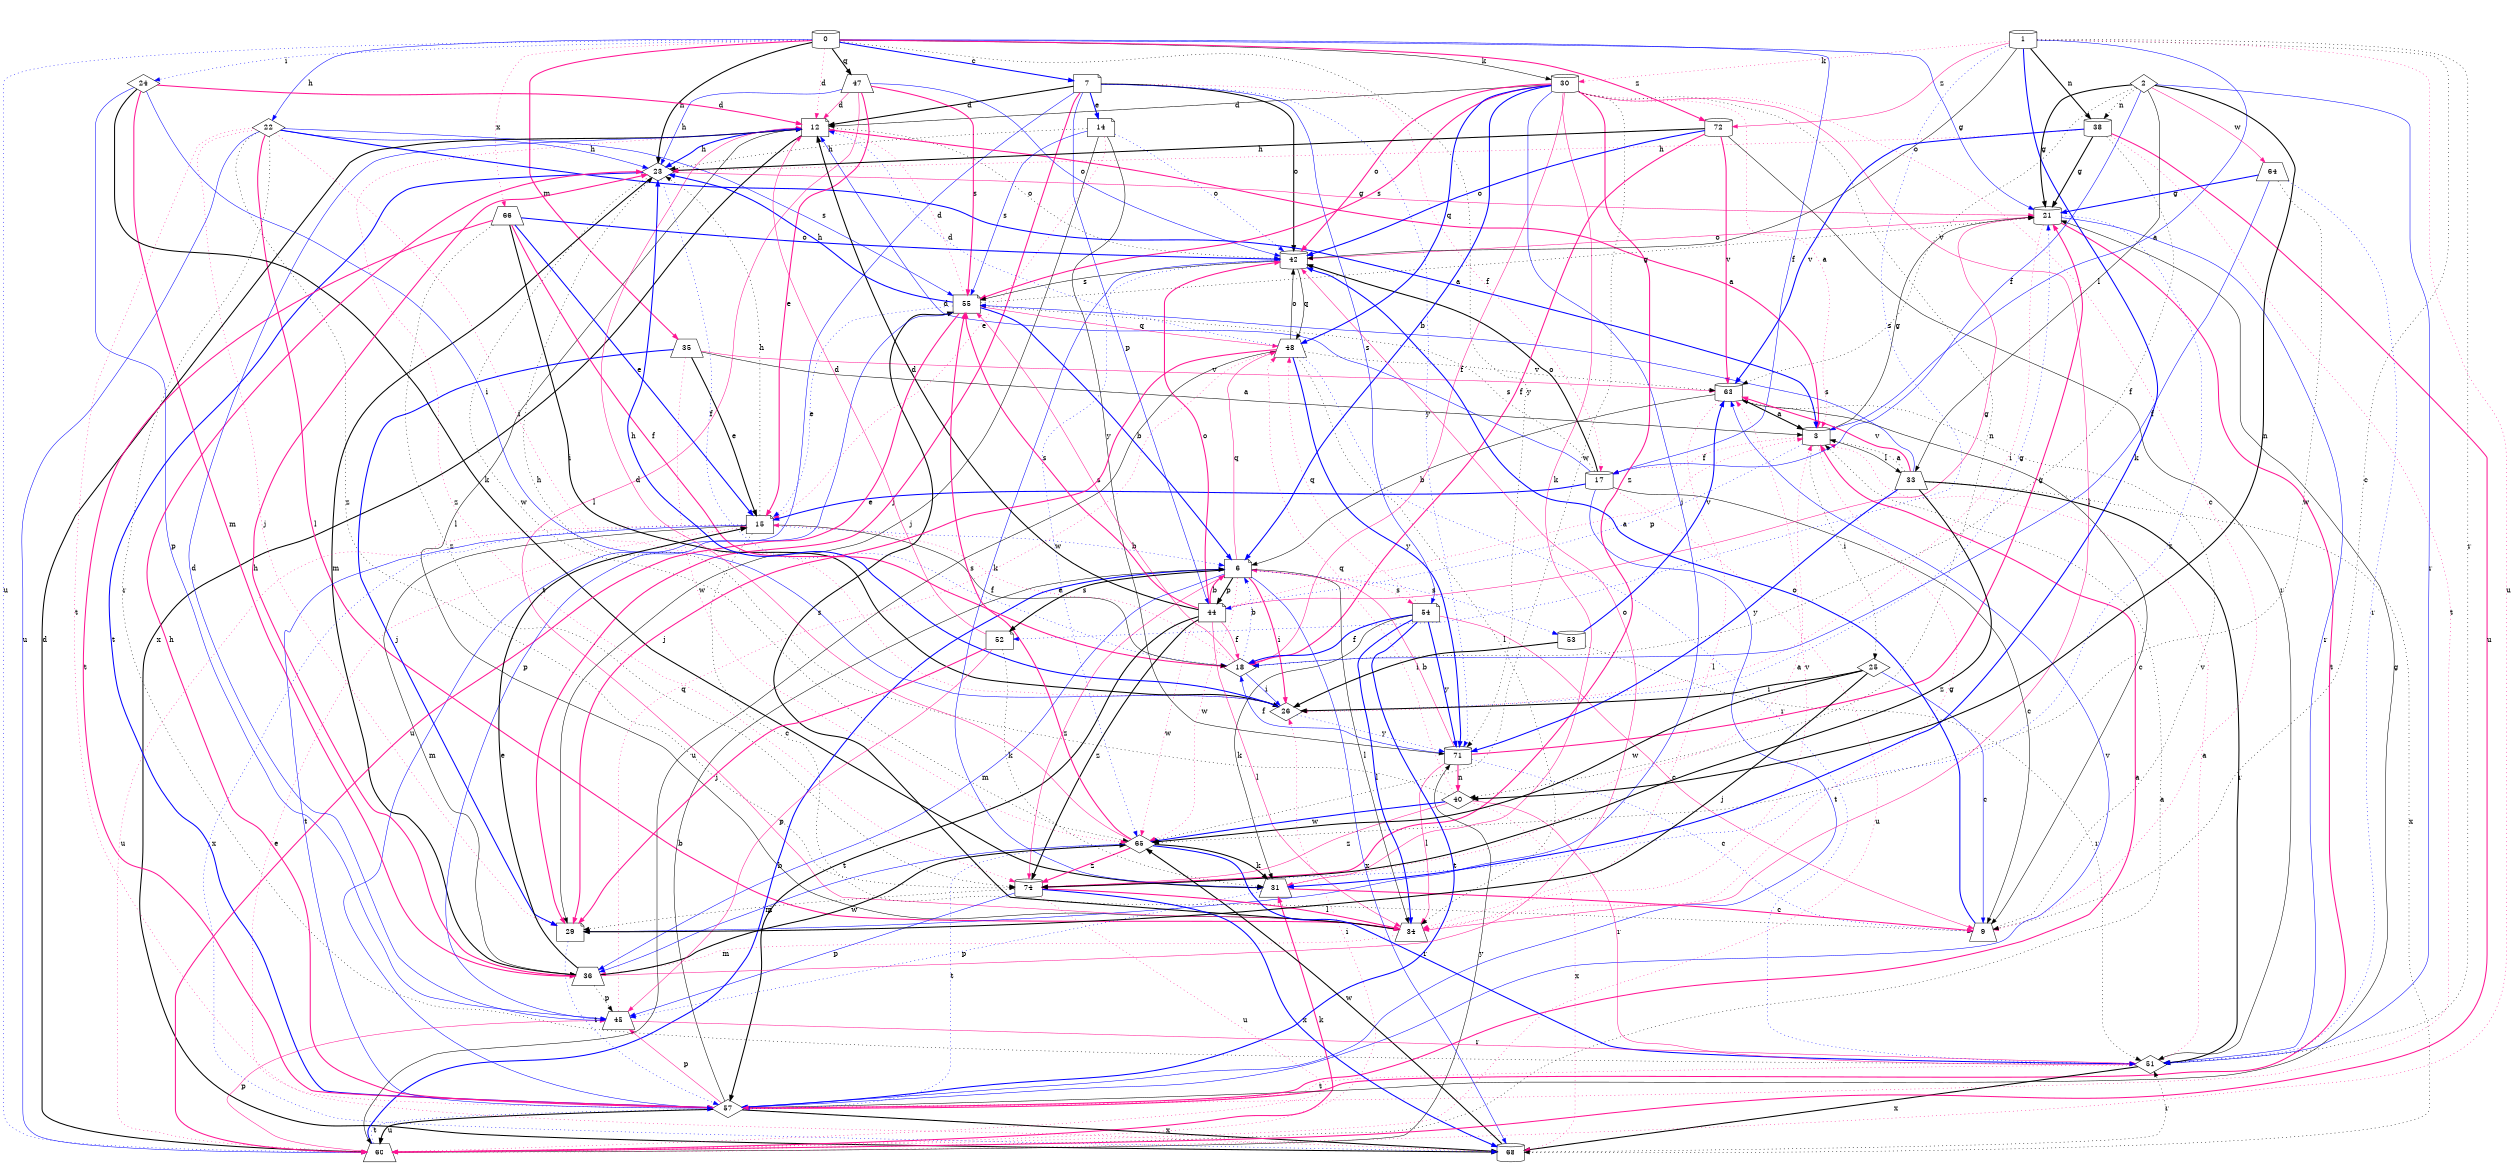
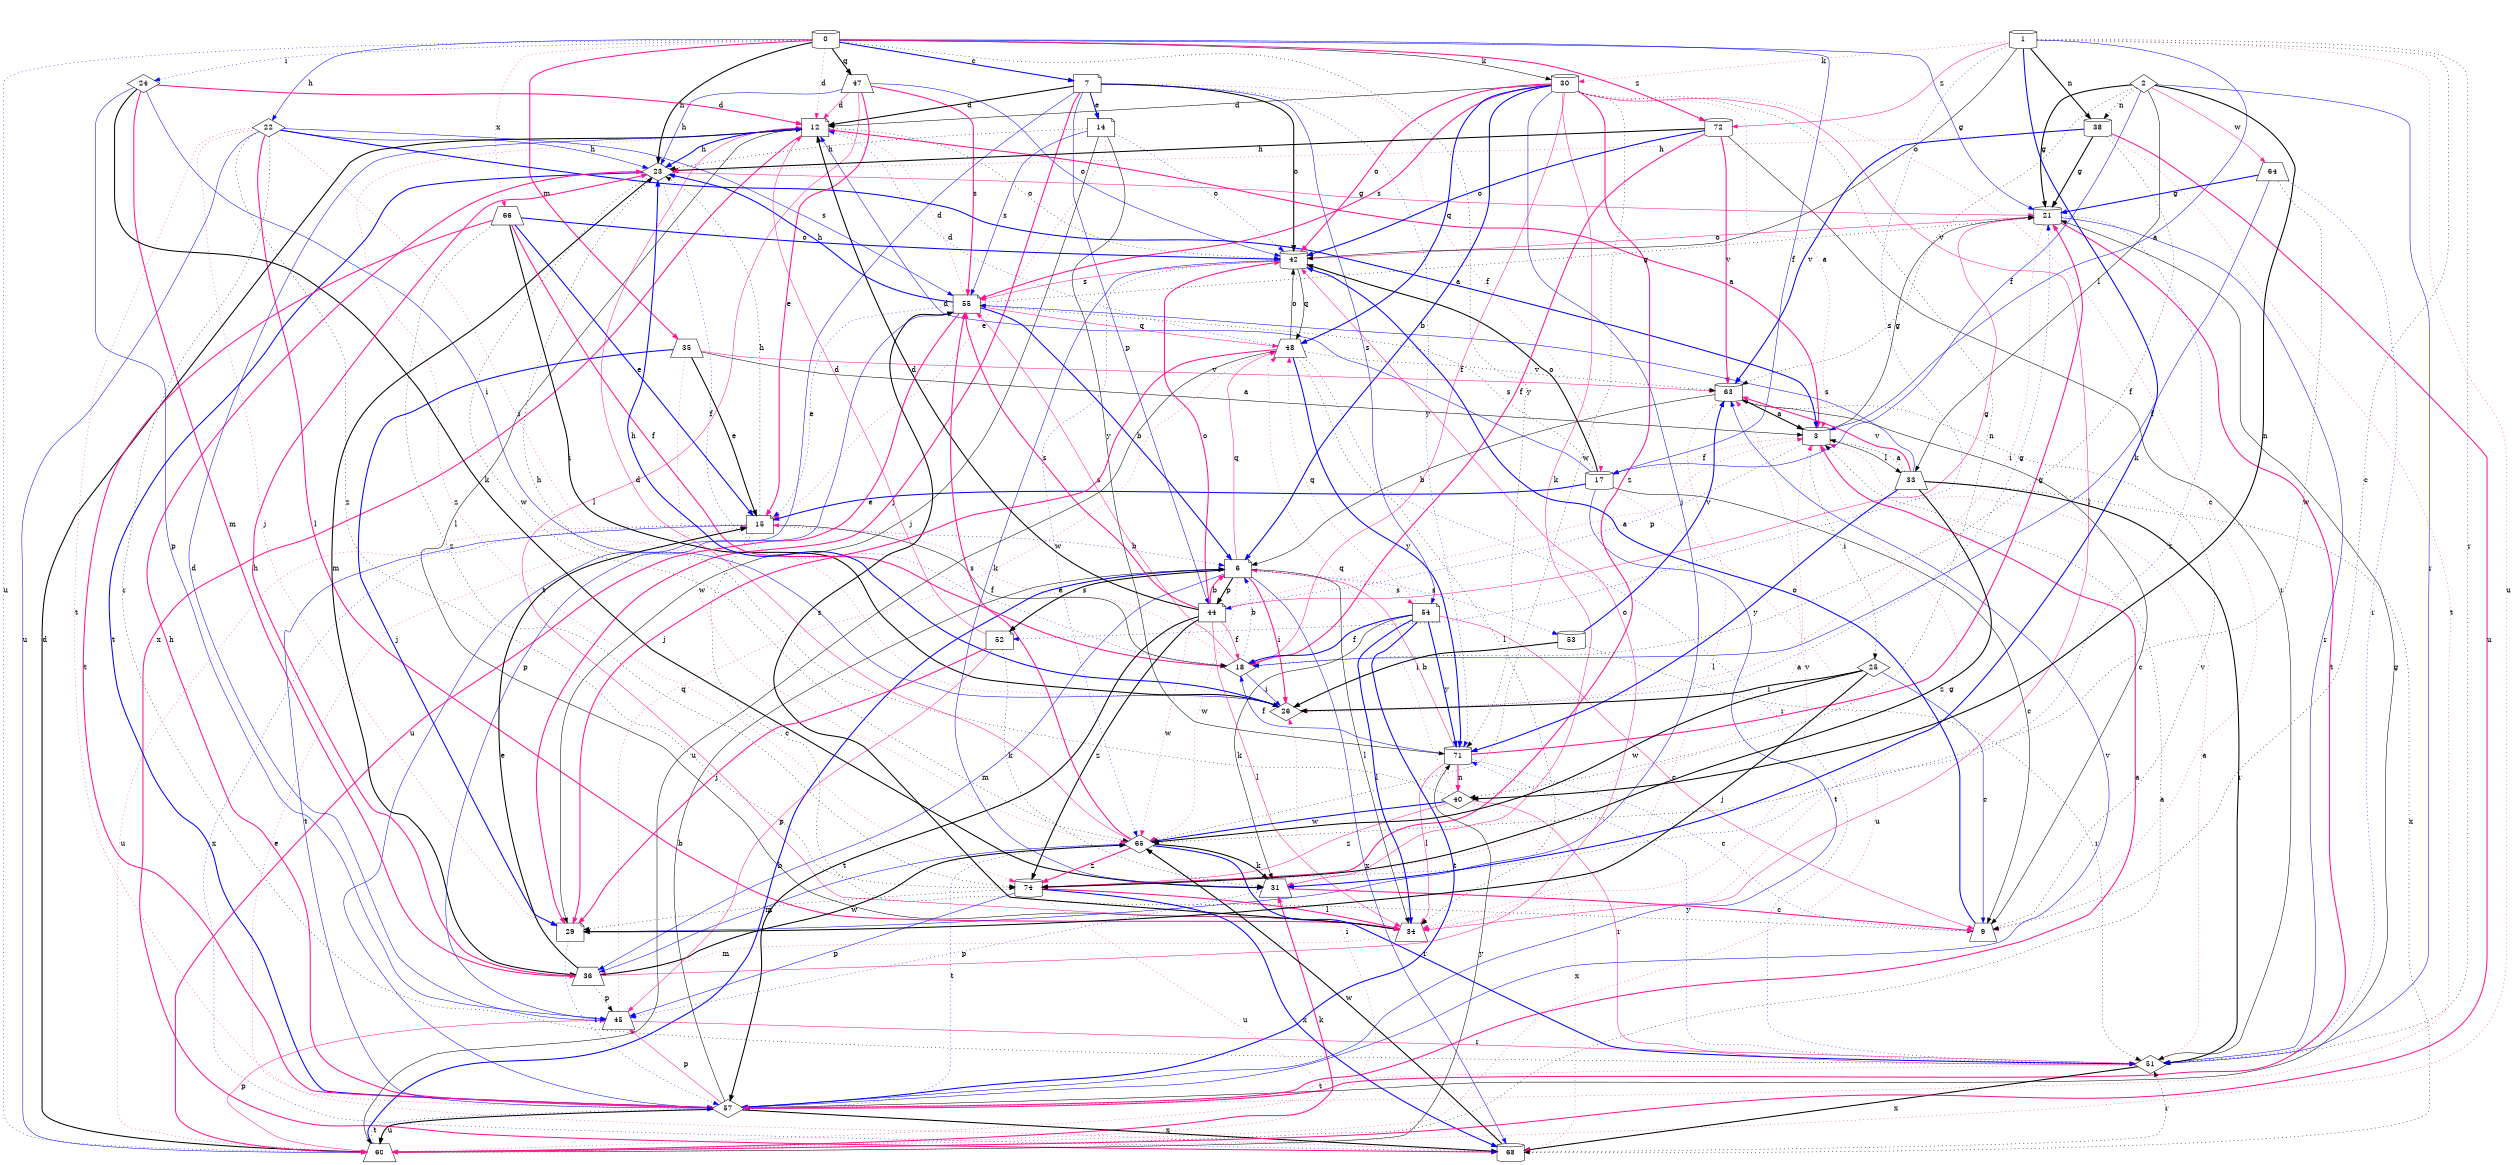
(1124, 273) -> (1124, 273)
(392, 670) -> none
(1077, 703) -> none
(1364, 732) -> (1710, 1044)
(208, 1079) -> (208, 1079)
